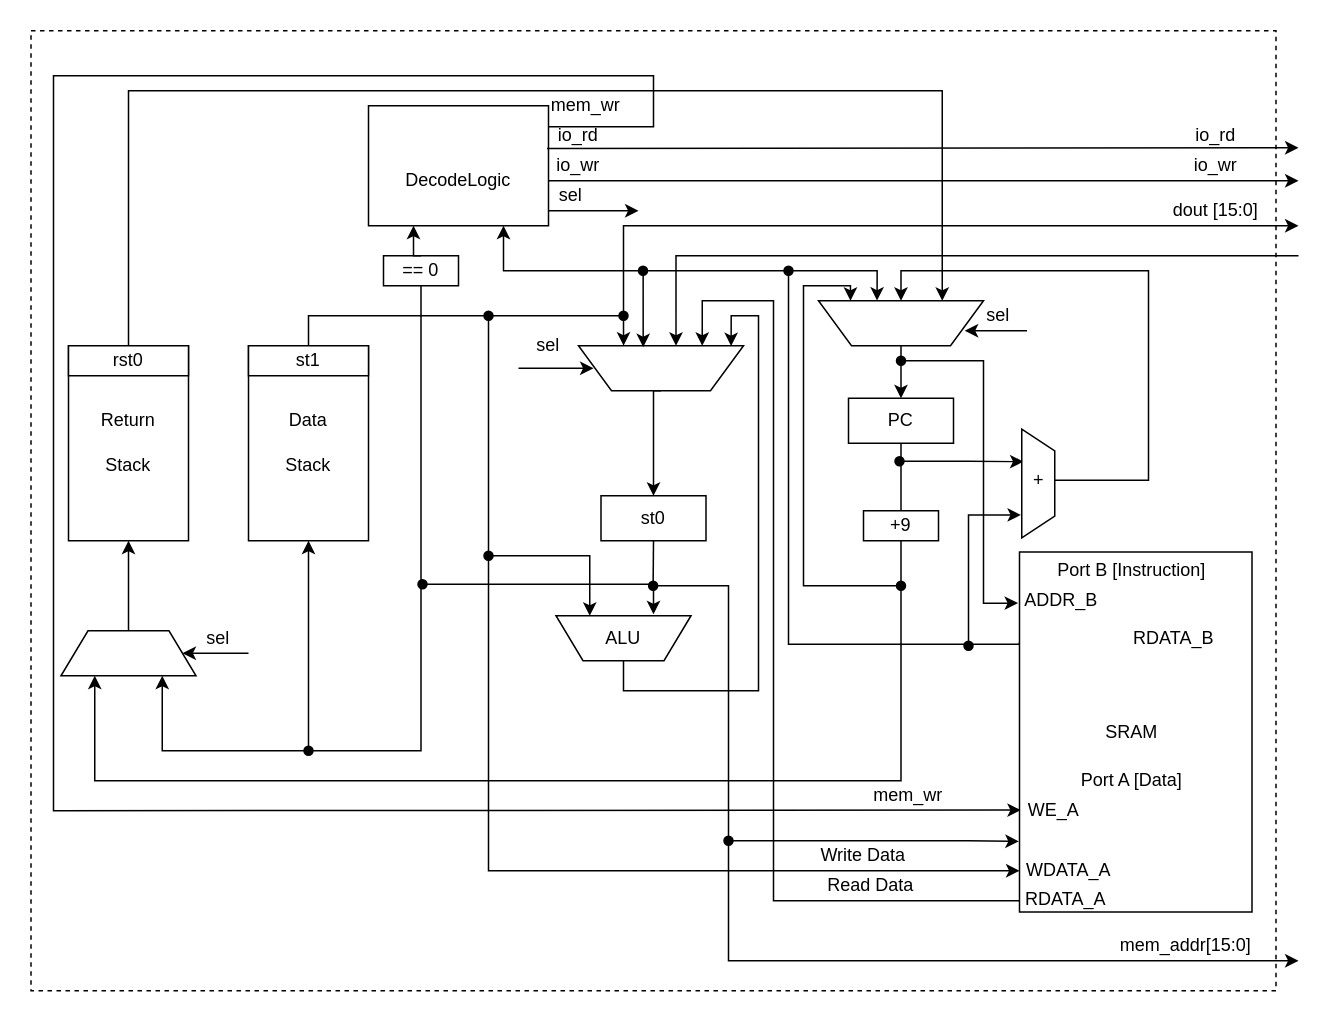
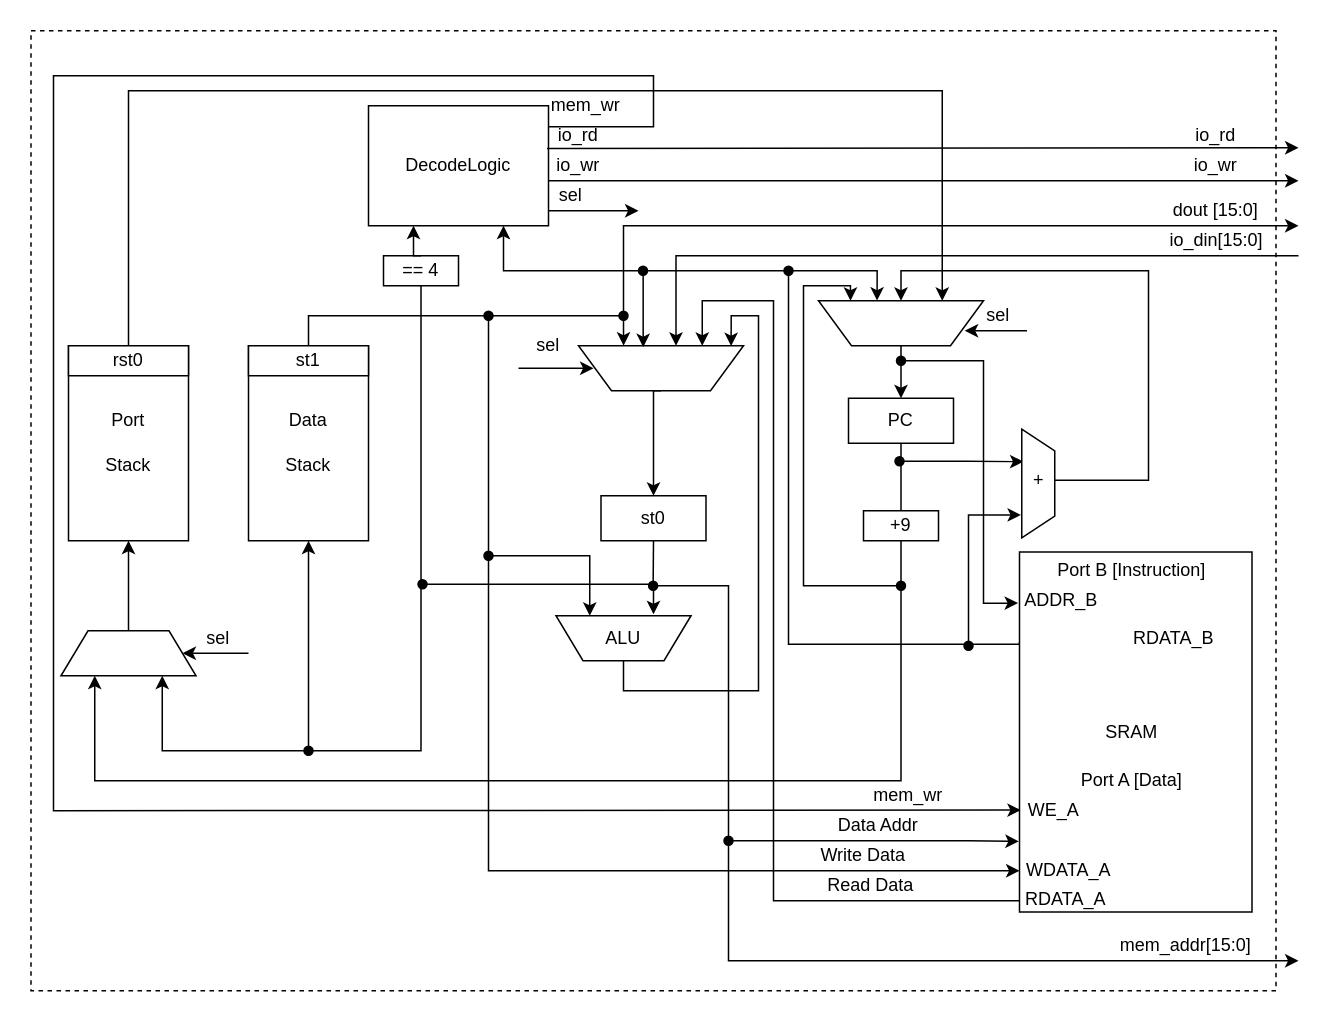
(458, 181) -> (458, 166)
none -> (1216, 241)
(421, 271) -> (421, 271)
(128, 421) -> (128, 421)
none -> (878, 826)
